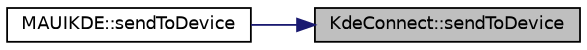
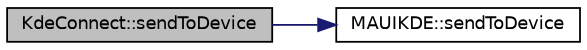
(274, 25) -> (295, 25)
